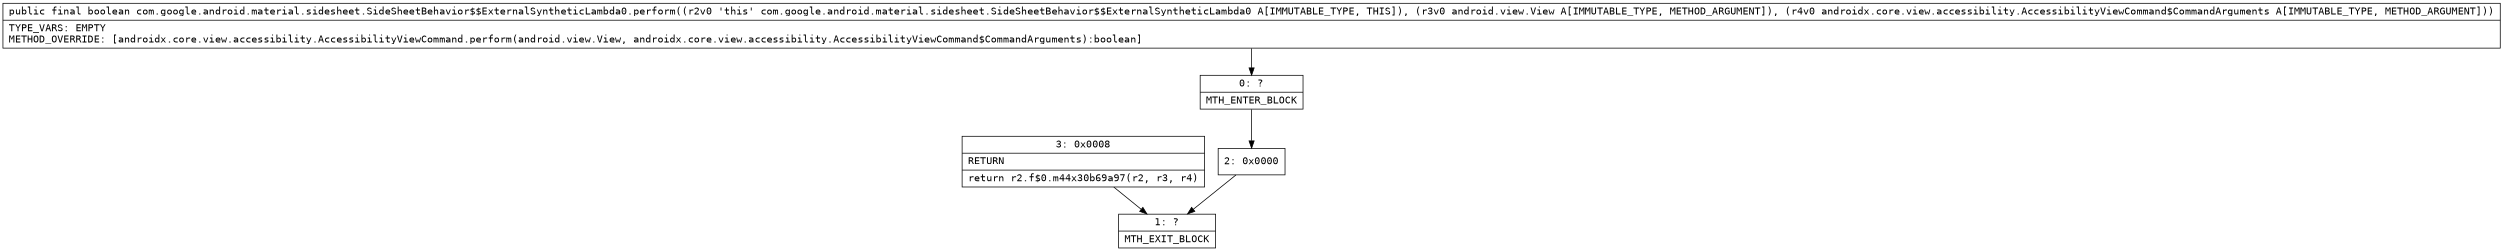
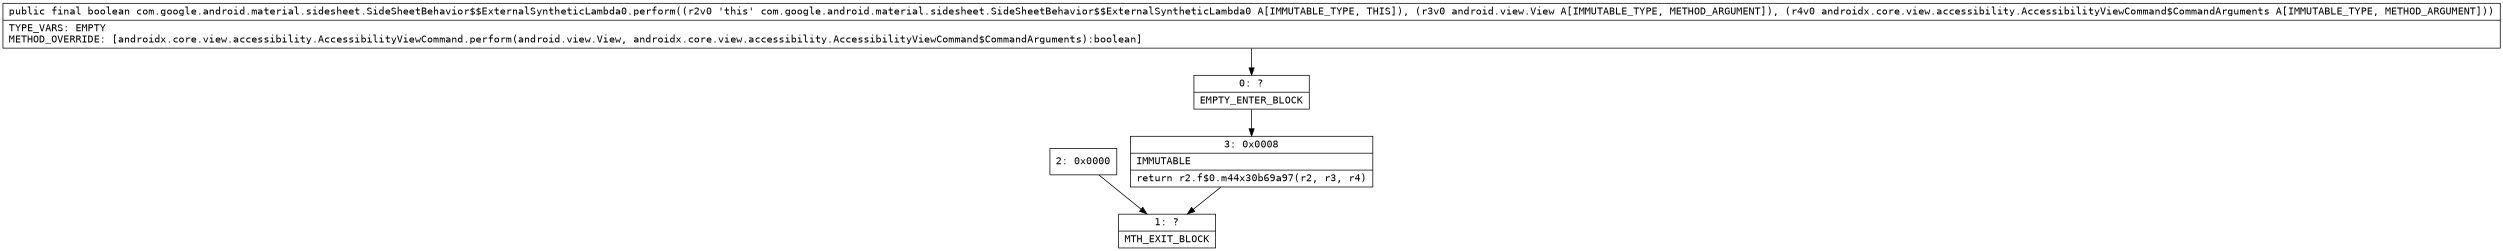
(1252, 100) -> (1252, 100)
(1252, 125) -> (1252, 119)
(986, 161) -> (1164, 161)
